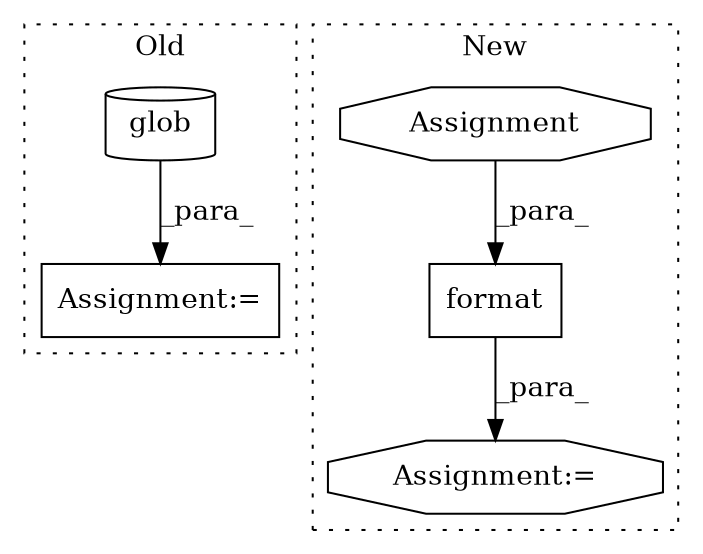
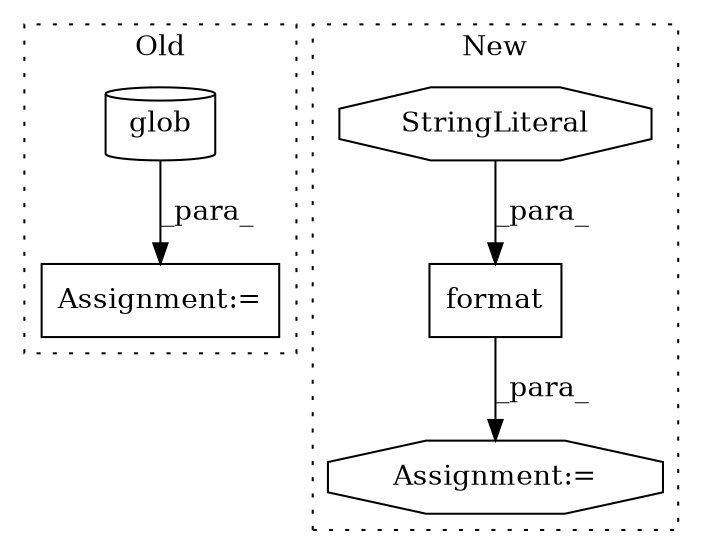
(495, 124) -> (495, 124)
